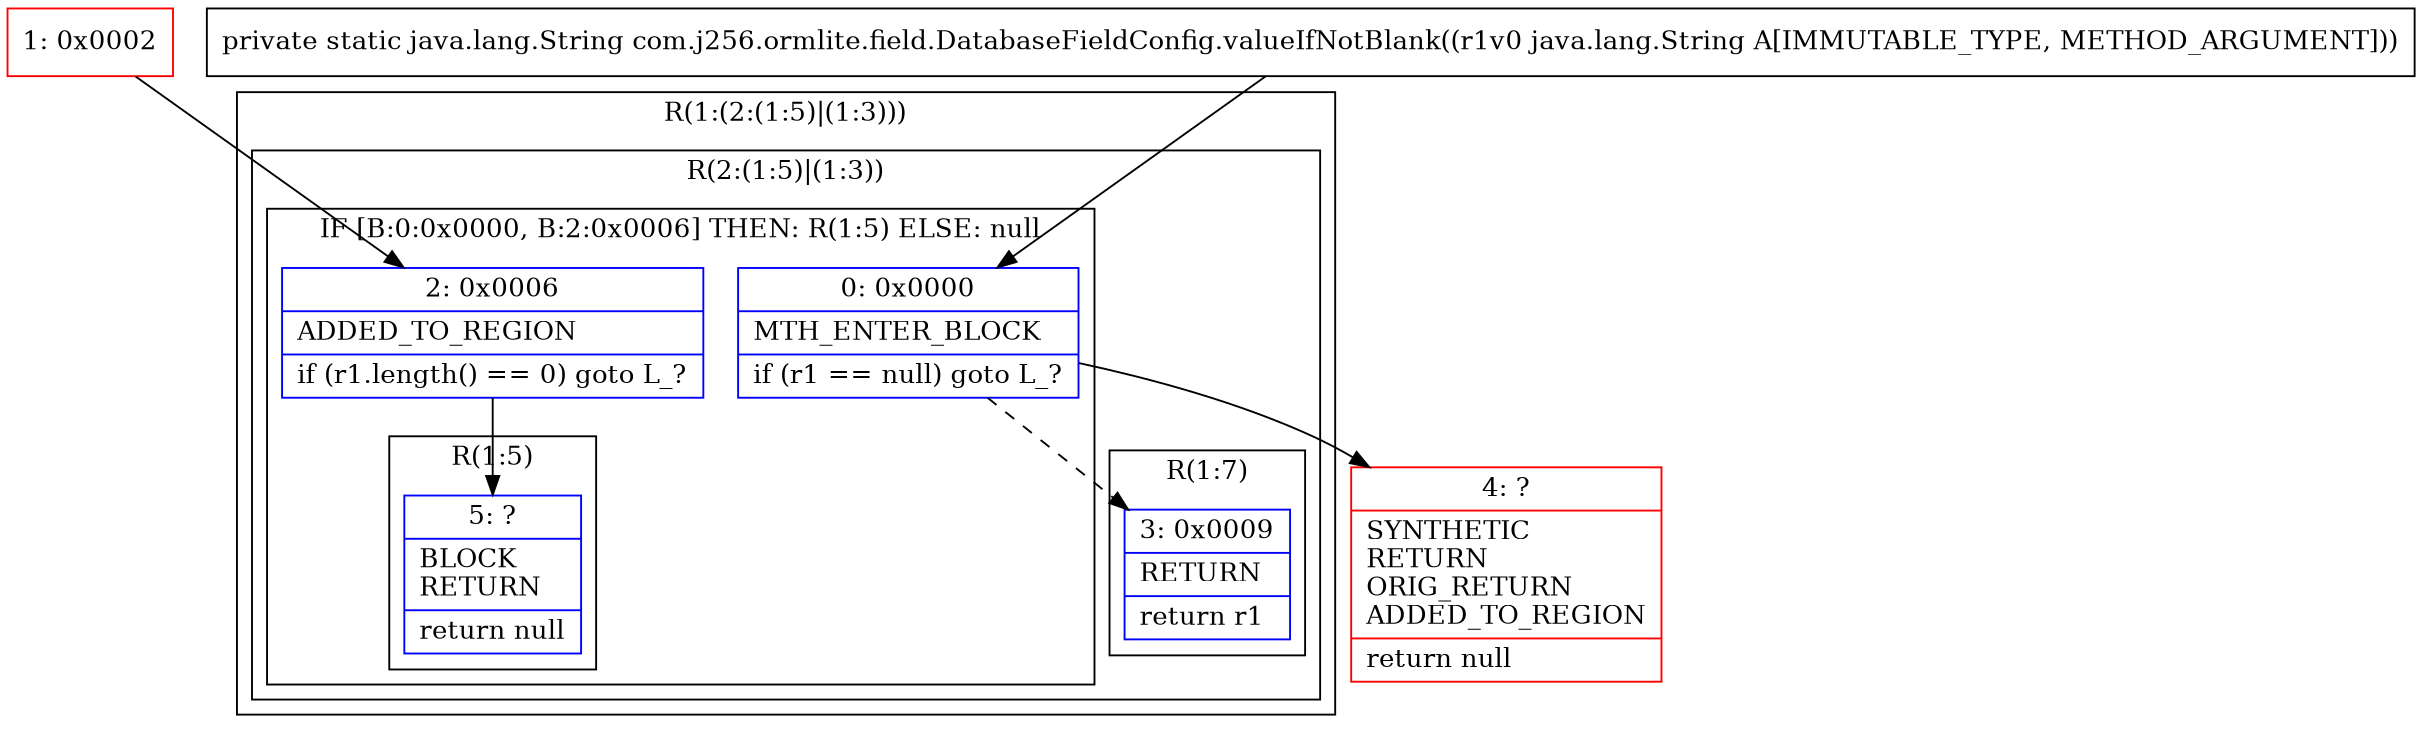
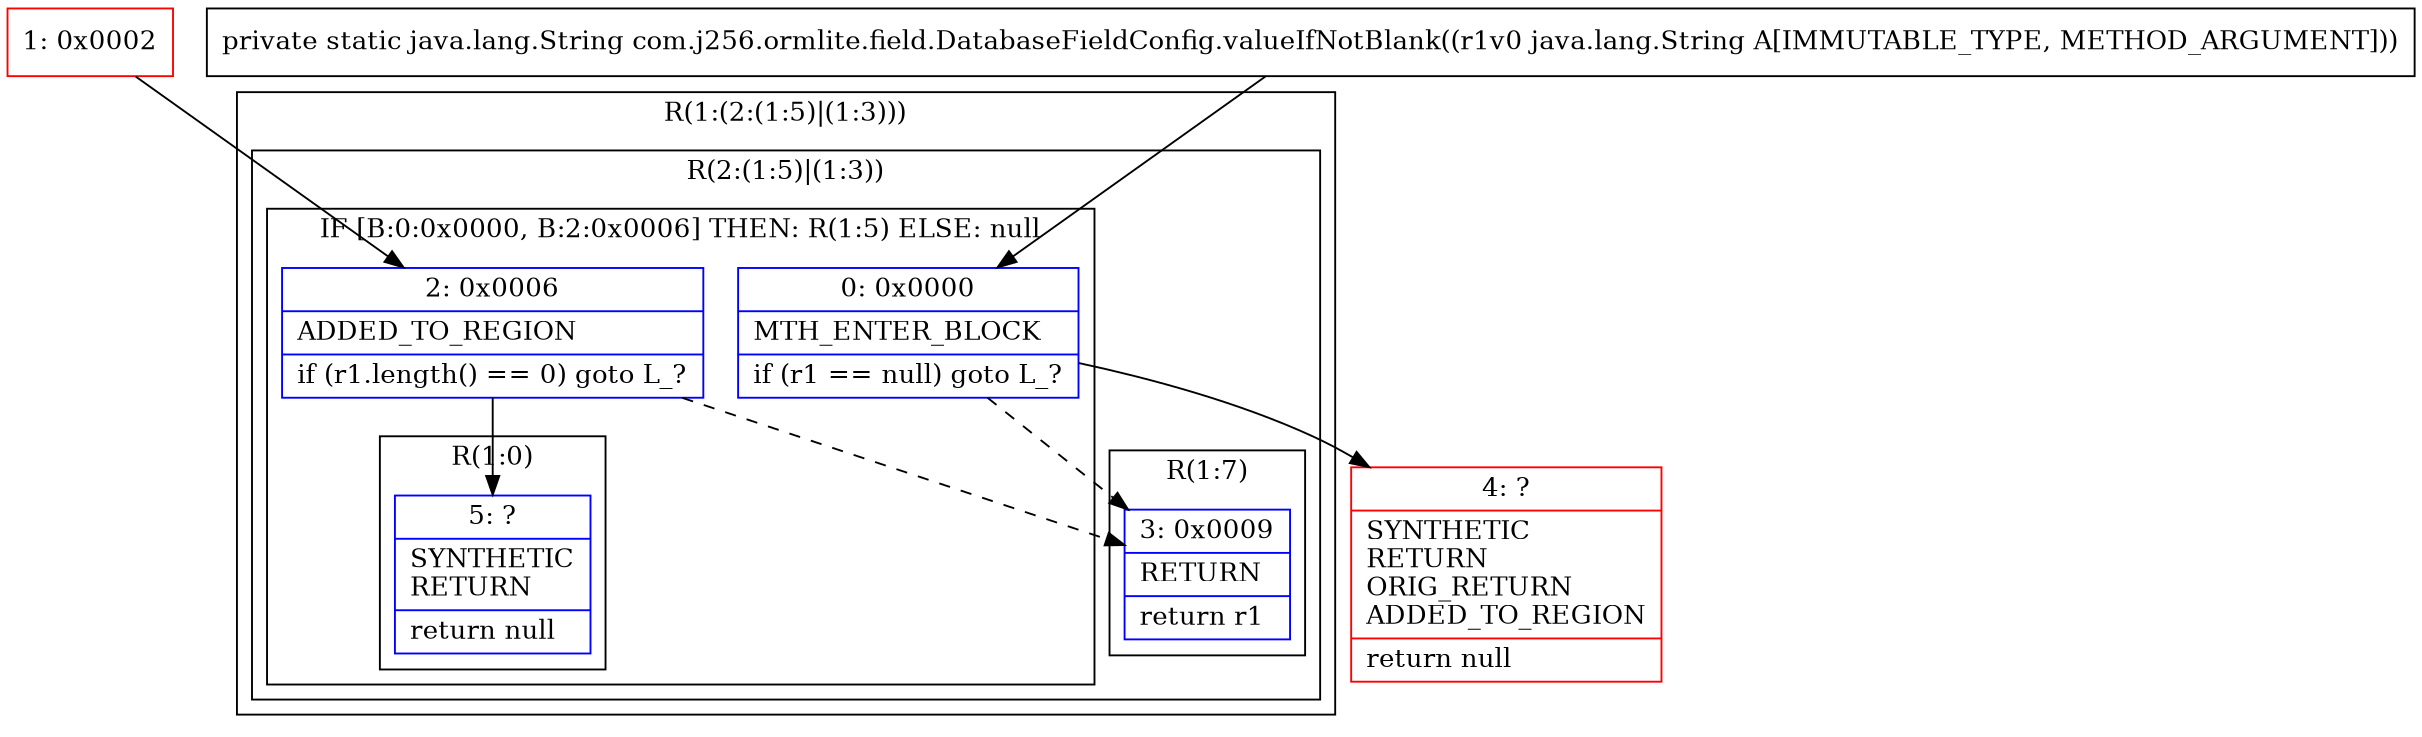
(493, 458) -> (493, 458)
none -> (894, 468)
(468, 559) -> (493, 559)
